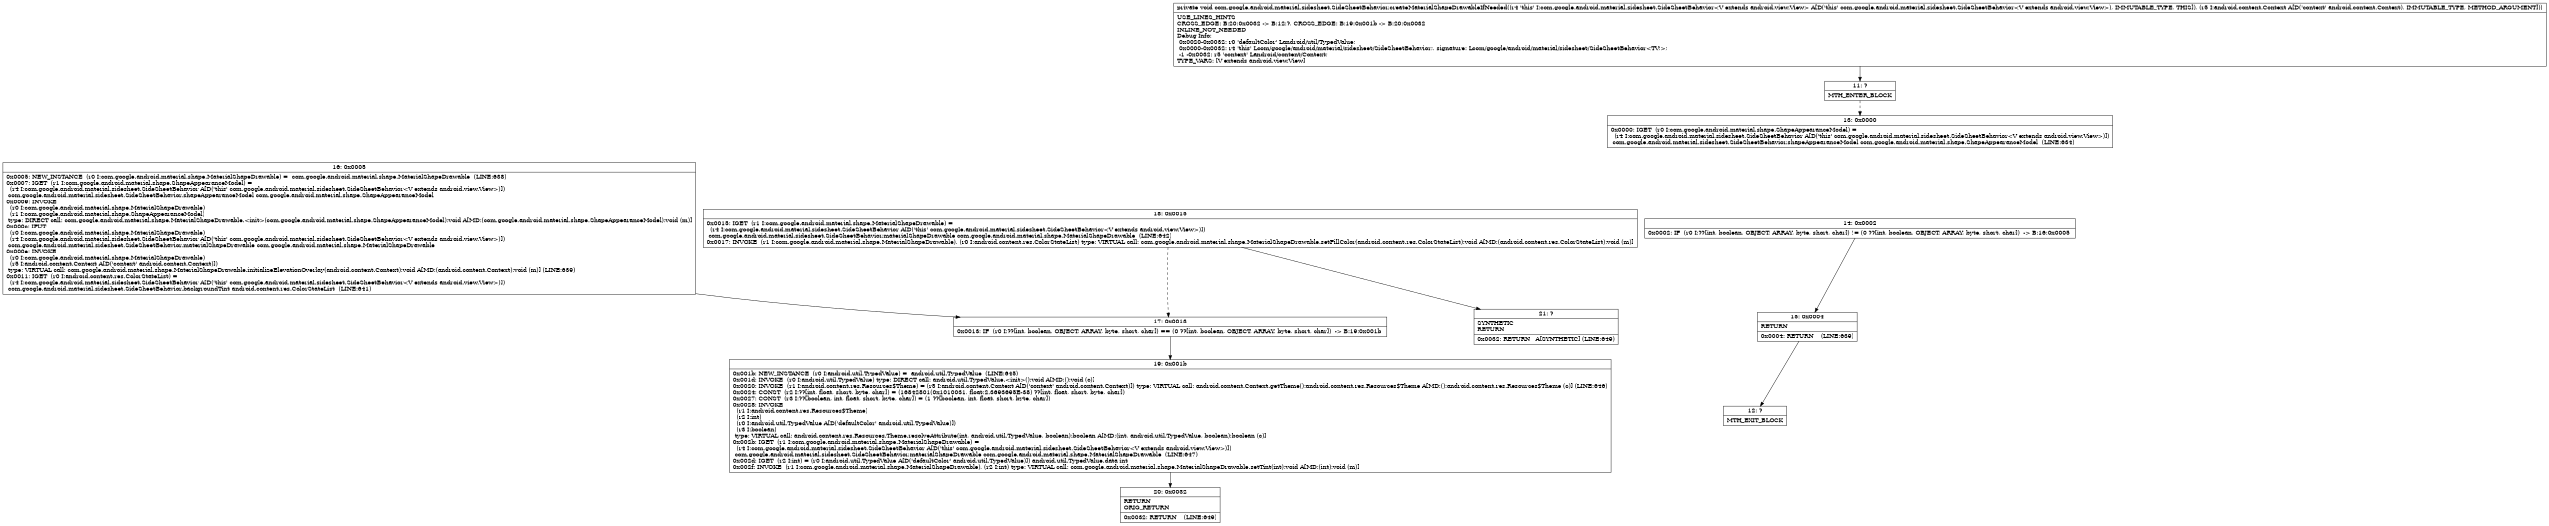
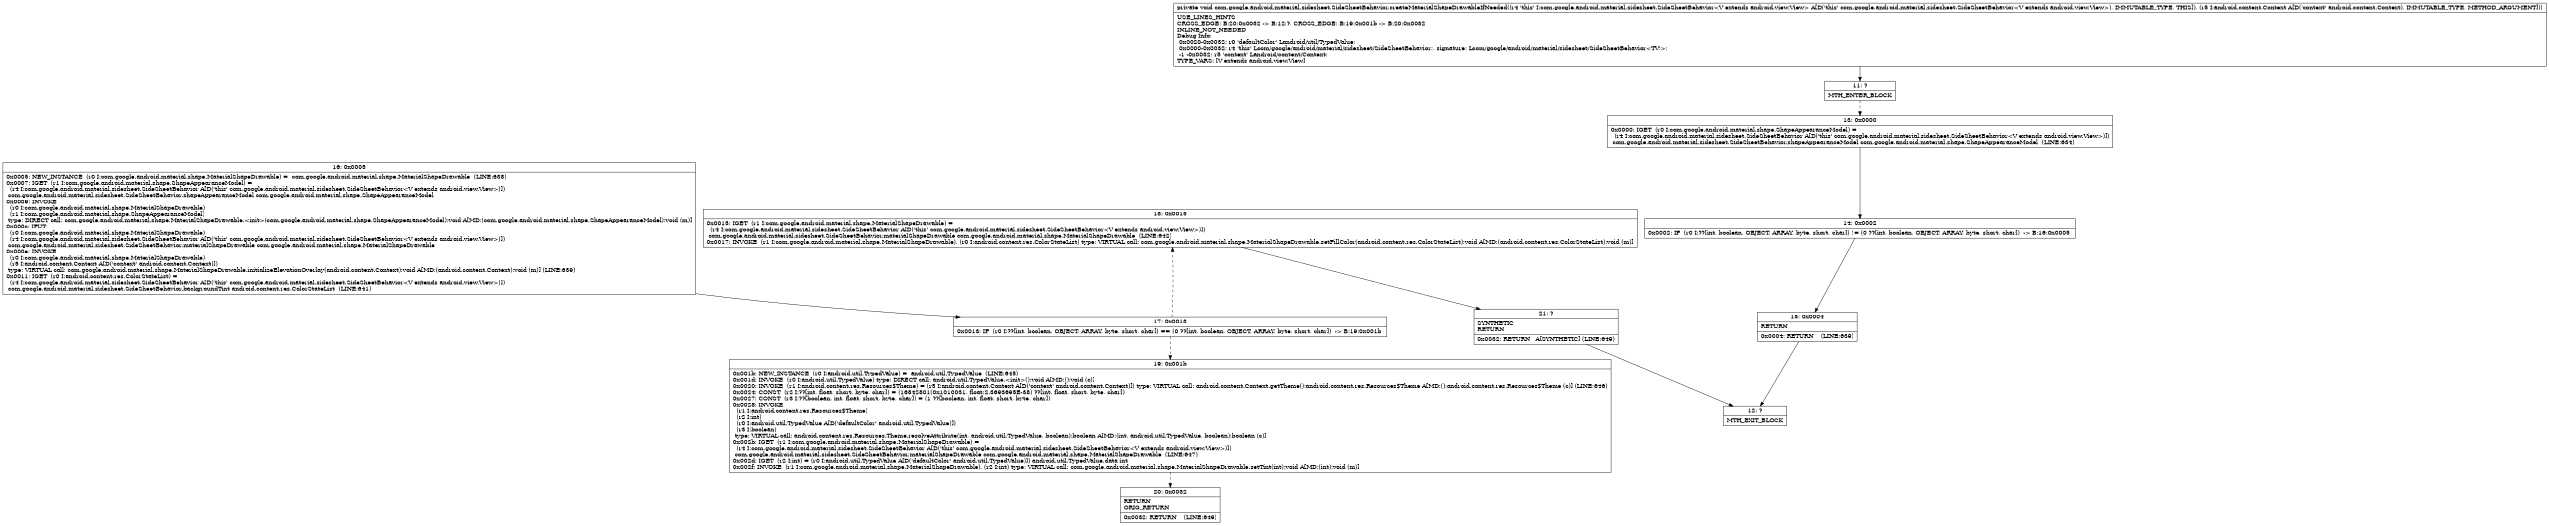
none -> (1860, 181)
(1167, 280) -> (1173, 284)
(1170, 346) -> (1170, 346)
none -> (1658, 374)
(1170, 478) -> (1170, 478)
